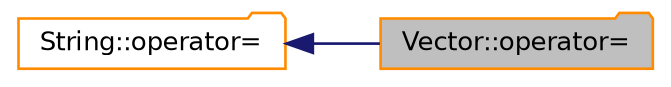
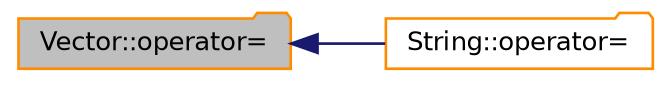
(347, 44) -> (352, 44)
